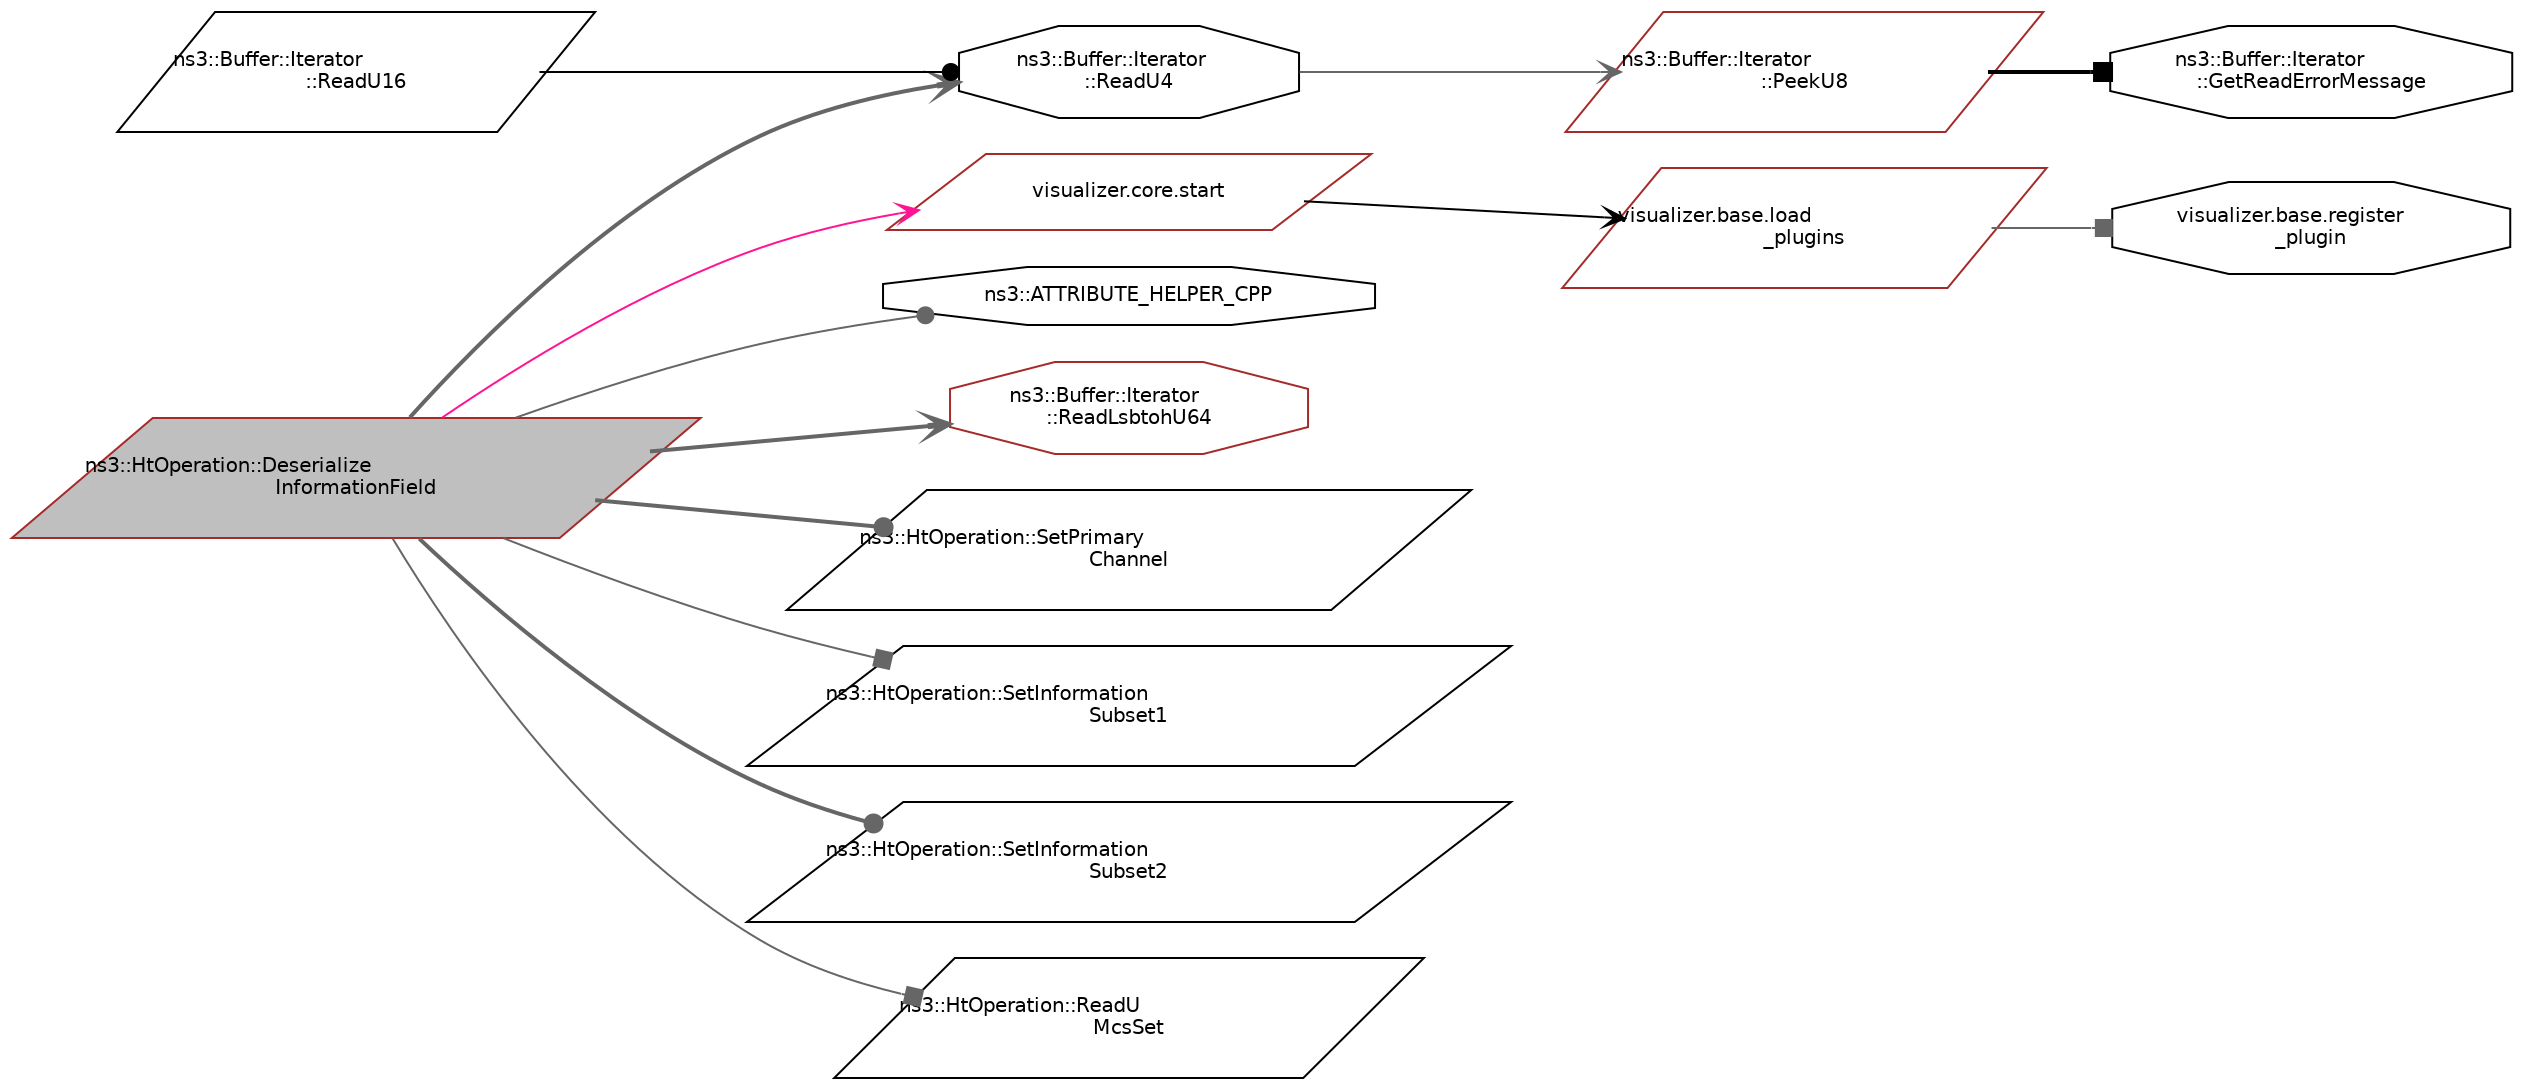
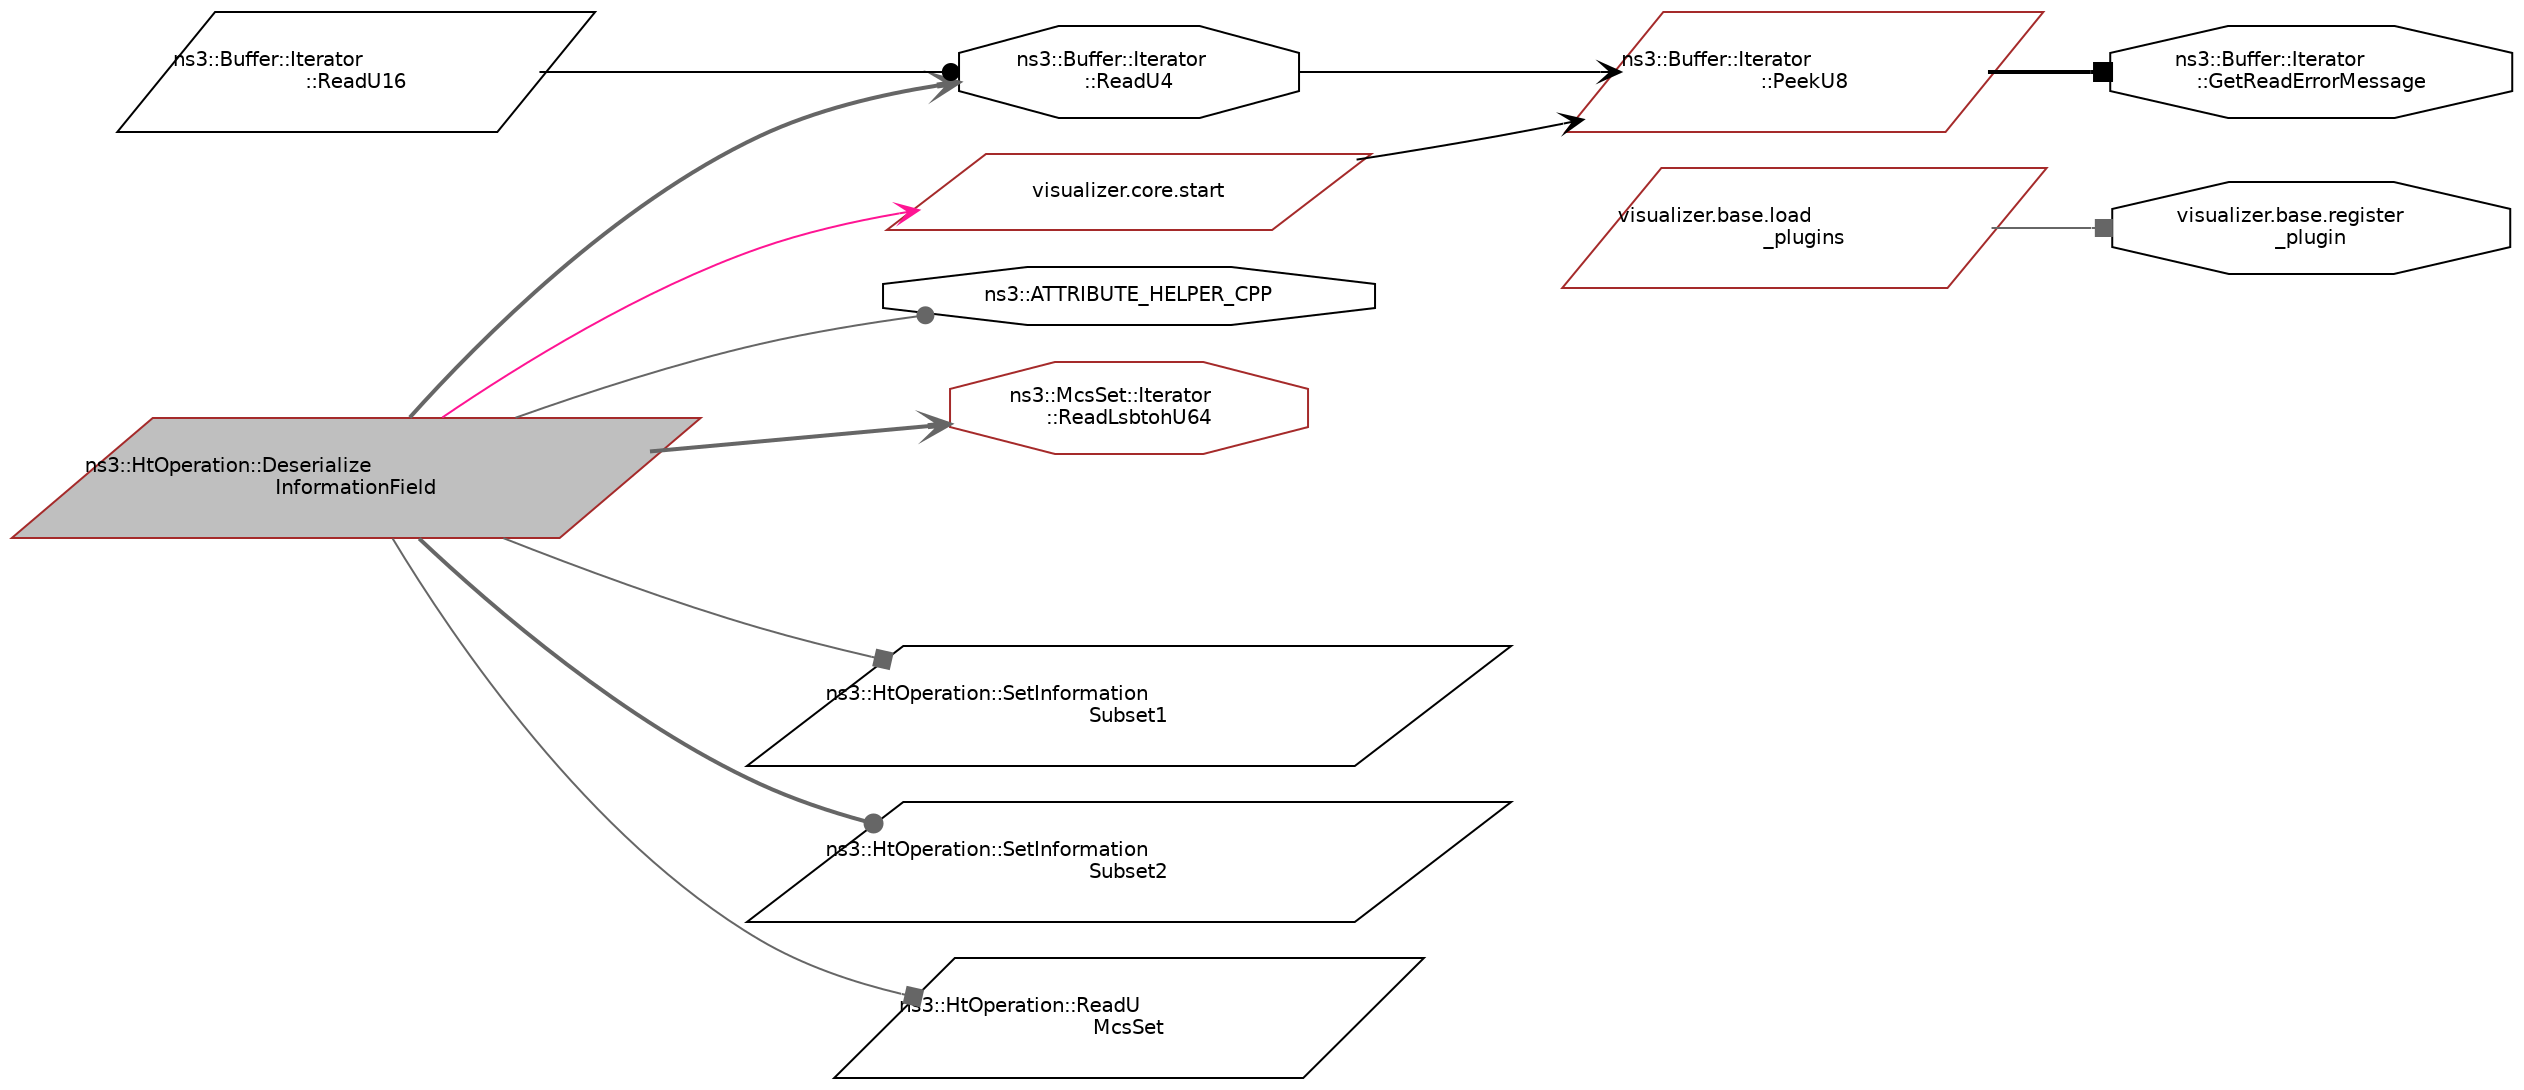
(1450, 72) -> (1450, 72)
(1454, 209) -> (1460, 143)
(1129, 408) -> (1129, 408)
(1129, 550) -> none
